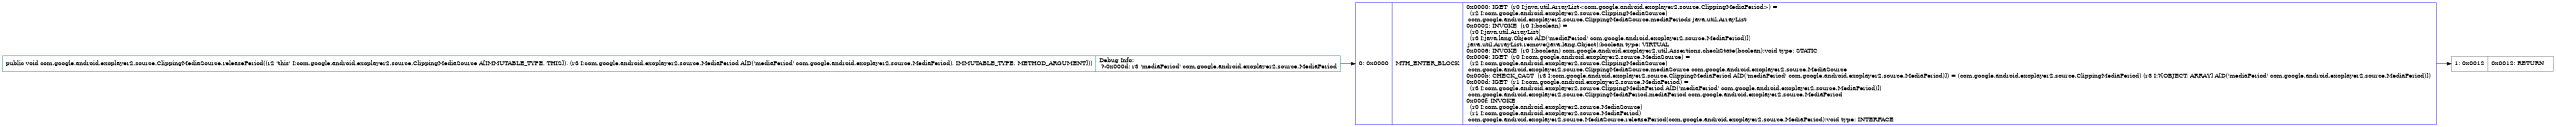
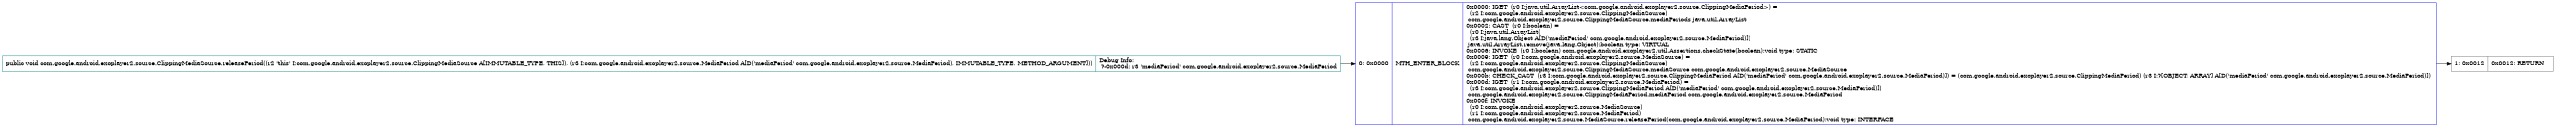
(1518, 26) -> (1514, 26)
